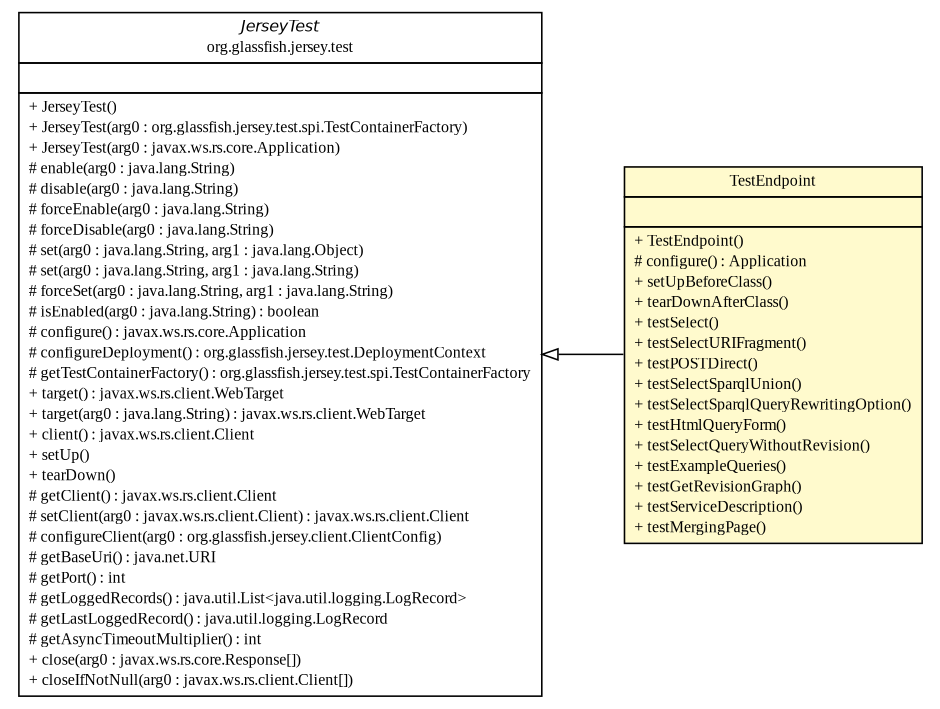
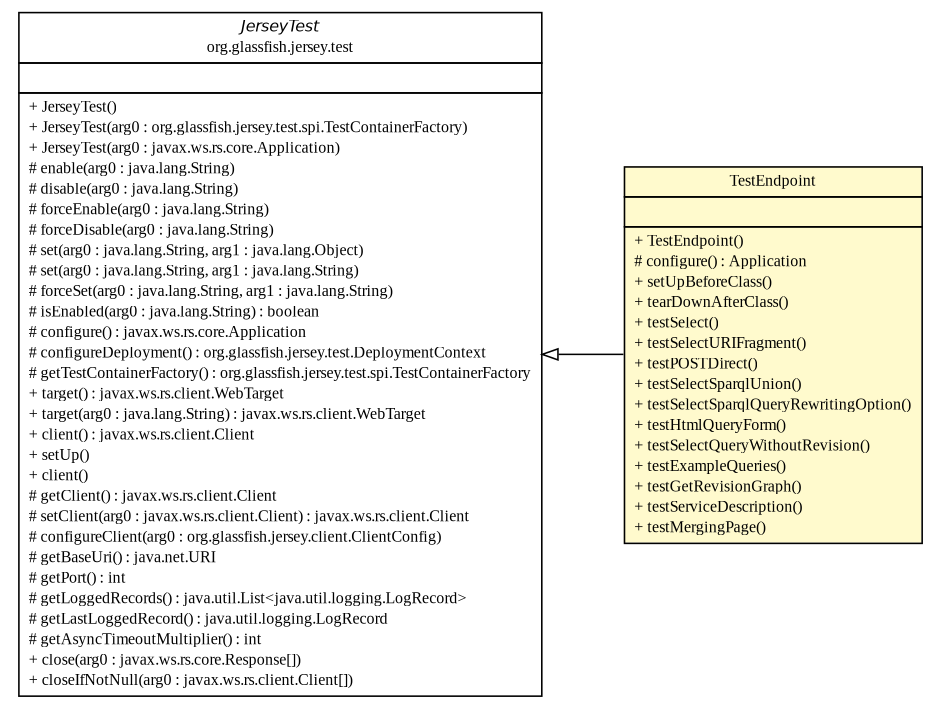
(72, 476) -> (59, 476)
